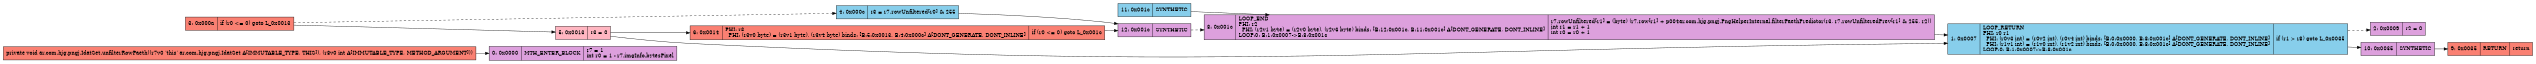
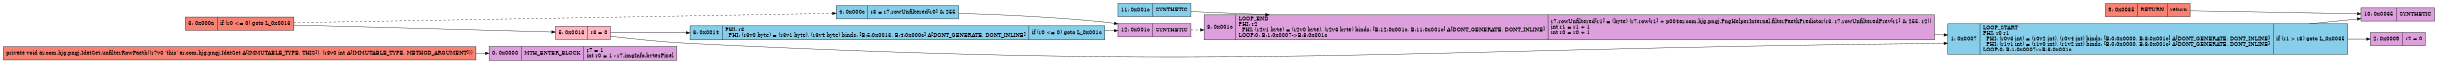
(2004, 28) -> (2001, 28)
(2357, 30) -> (2357, 39)
(897, 33) -> (897, 33)
(2439, 49) -> (2274, 12)
